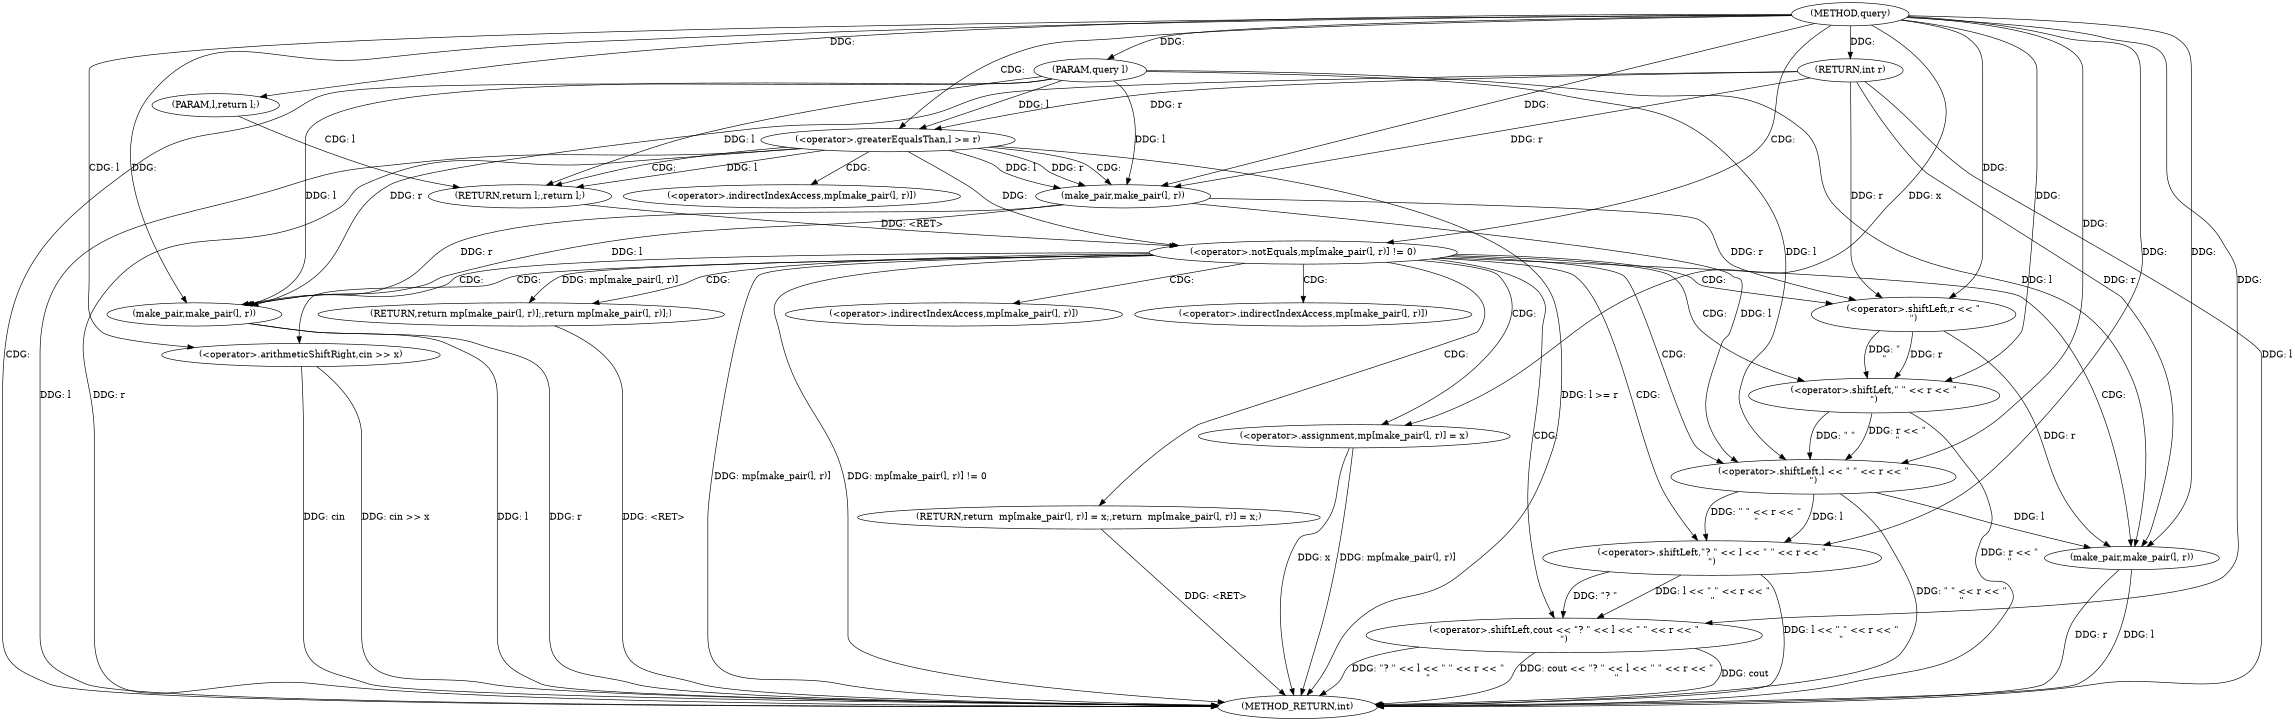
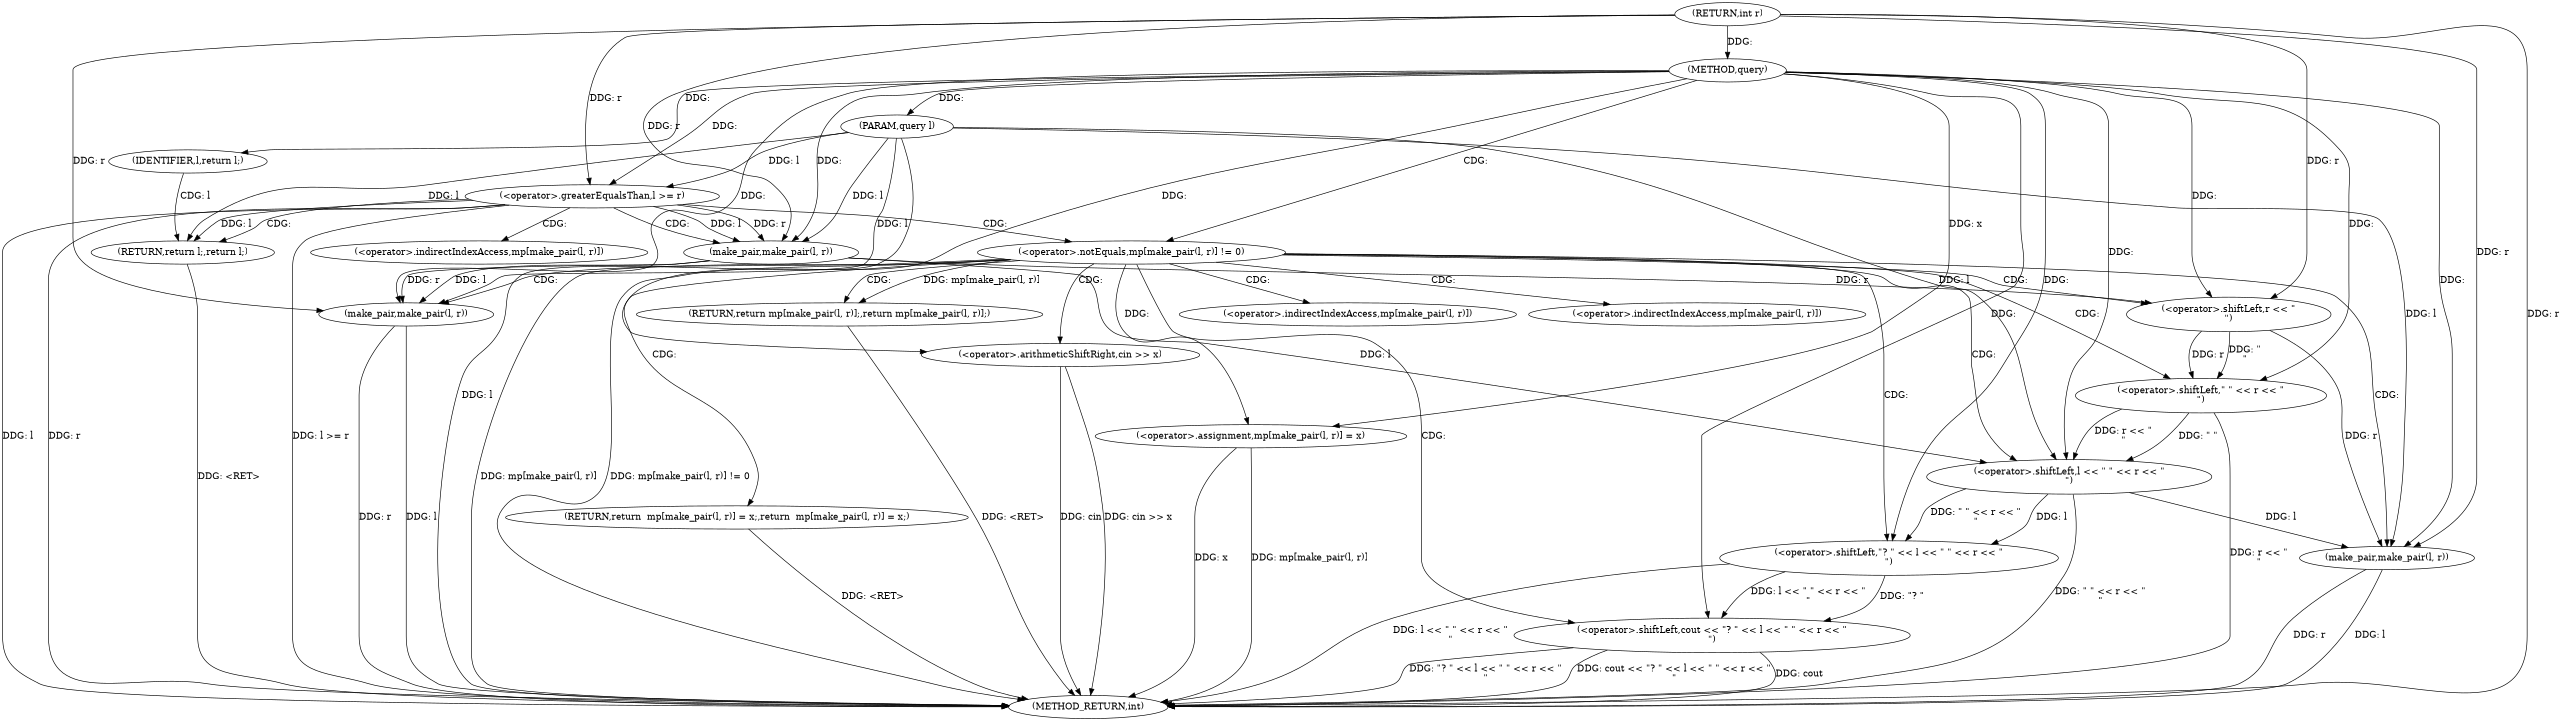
(1850, 39) -> (1728, 39)
(1014, 70) -> (726, 127)
(216, 105) -> (188, 161)
(104, 168) -> (1176, 196)
(1016, 196) -> (997, 224)
(877, 228) -> (282, 683)
(1526, 314) -> (1138, 314)
(20, 355) -> (477, 396)
(2277, 355) -> (2543, 314)
